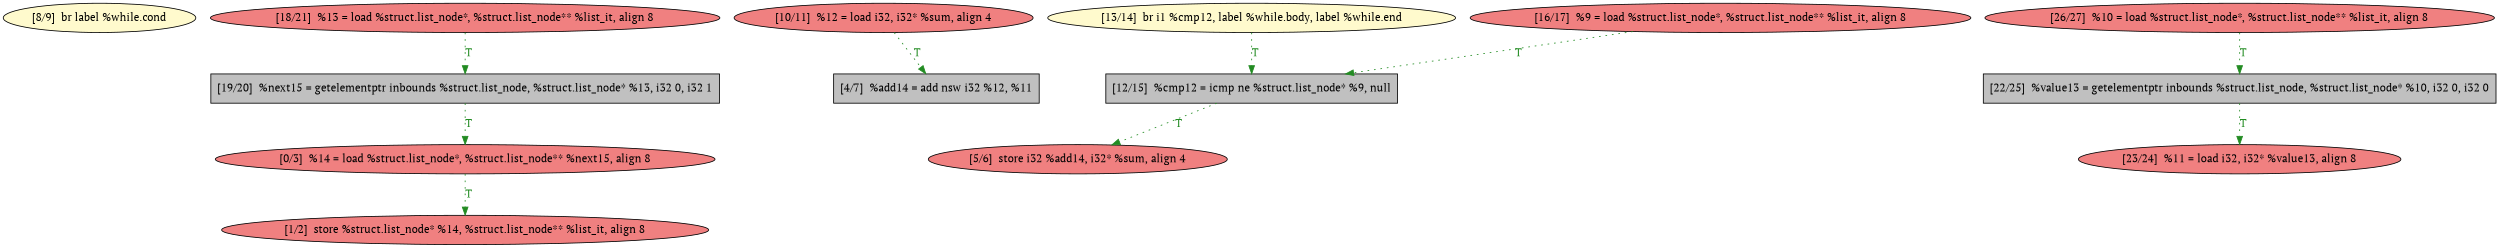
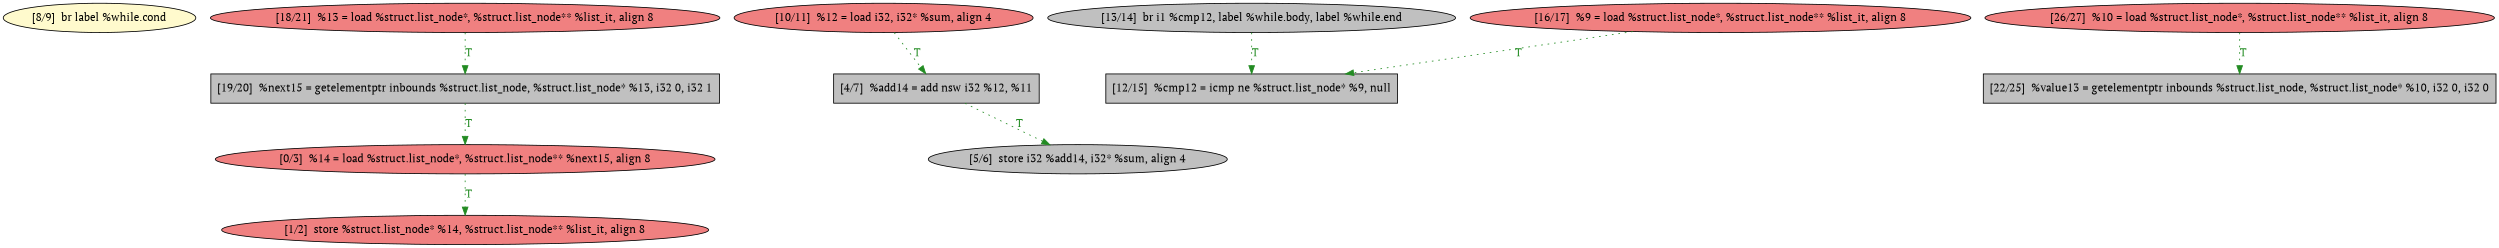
(1252, 18) -> (1252, 18)
(1168, 123) -> (1004, 122)
(1078, 159) -> (1078, 159)
(2240, 159) -> none
